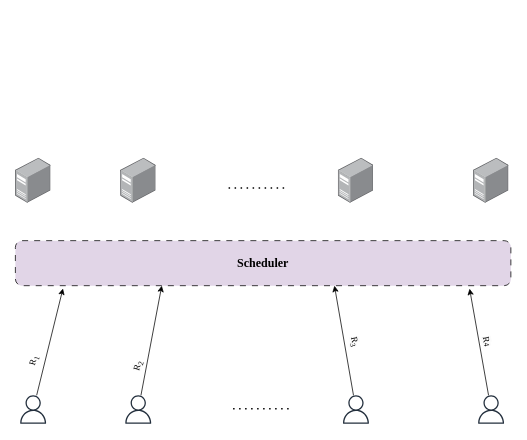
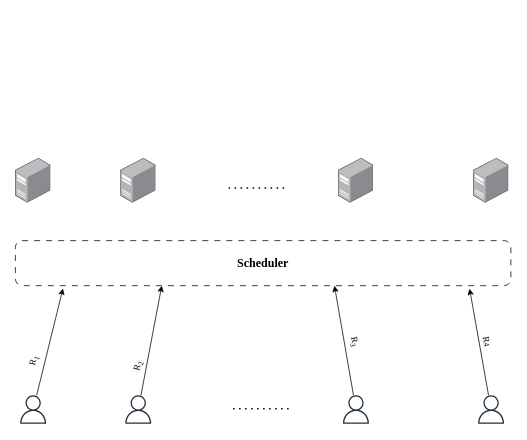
(263, 263) -> (263, 263)
